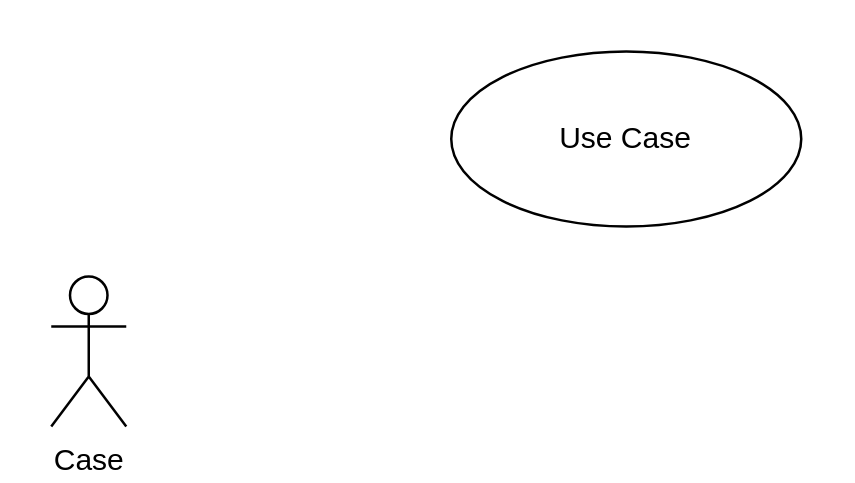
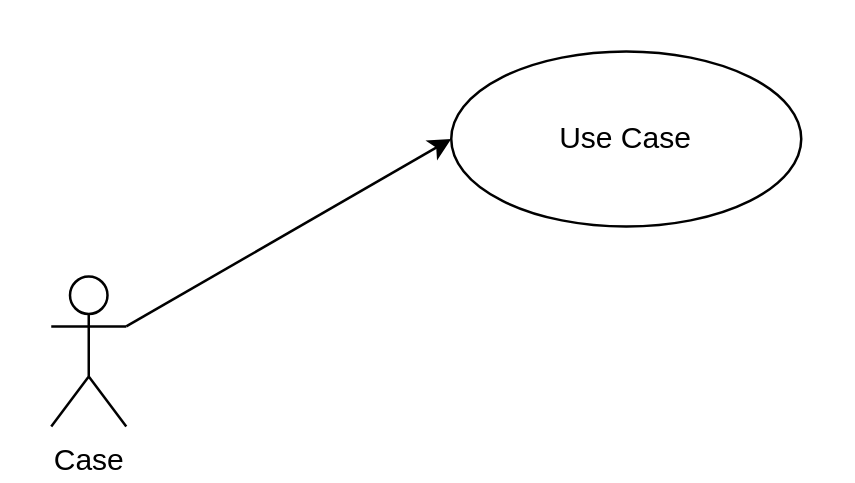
none -> (282, 236)
